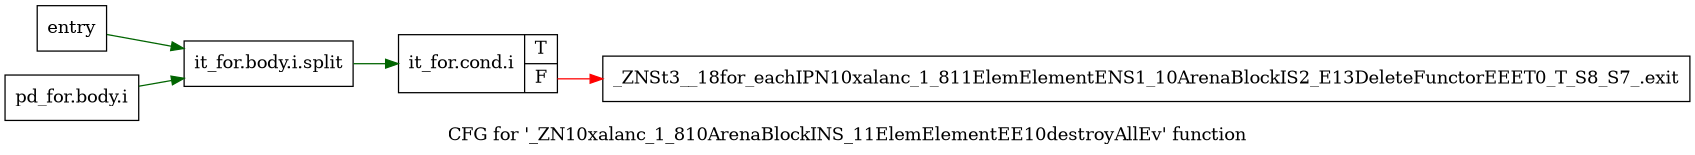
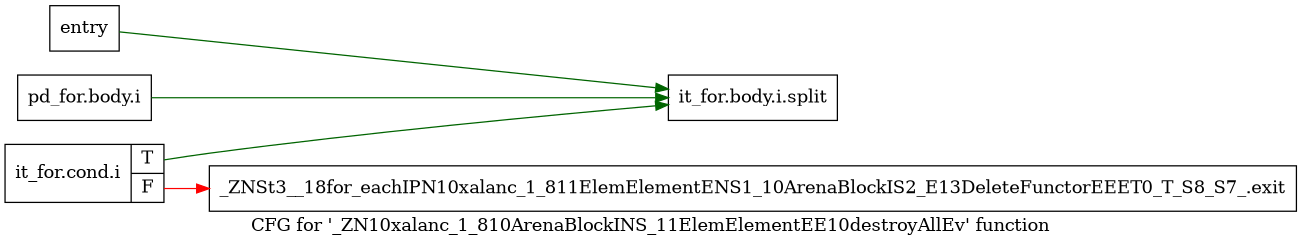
(369, 64) -> (409, 130)
